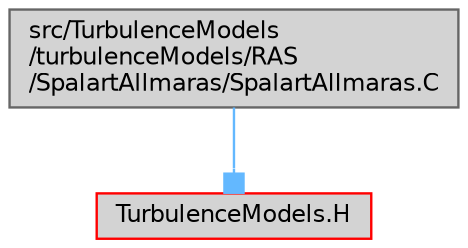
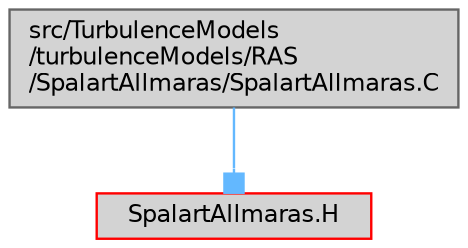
(234, 216) -> (234, 216)
